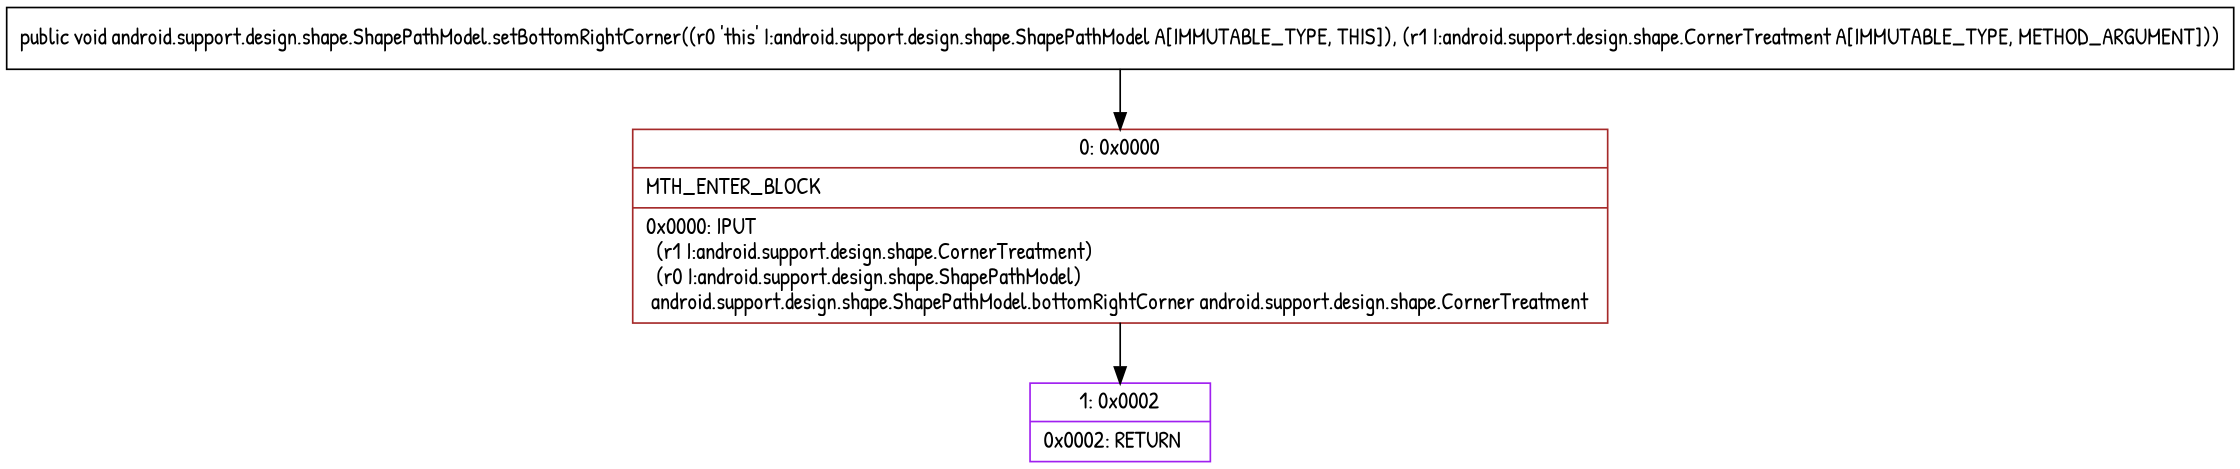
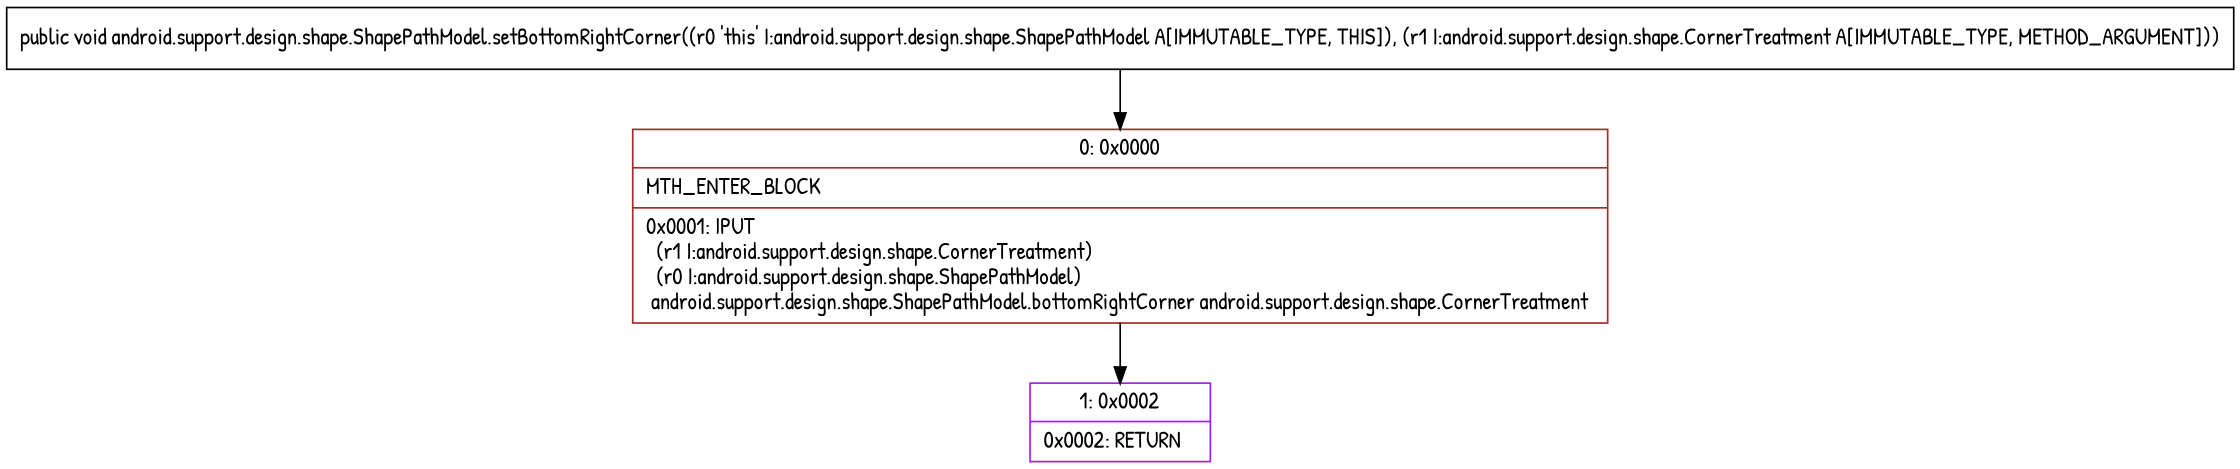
(707, 227) -> (706, 227)
